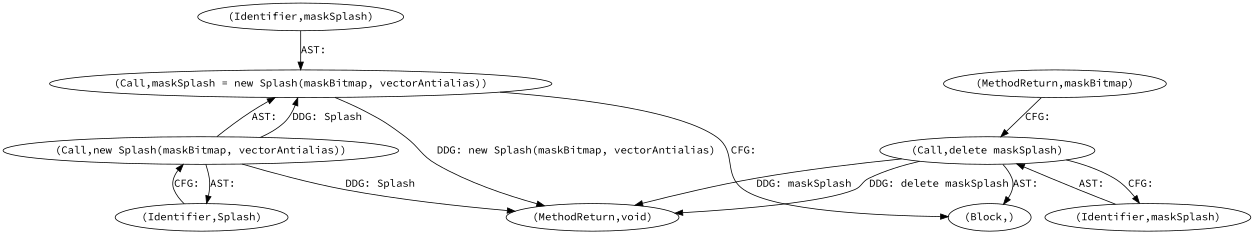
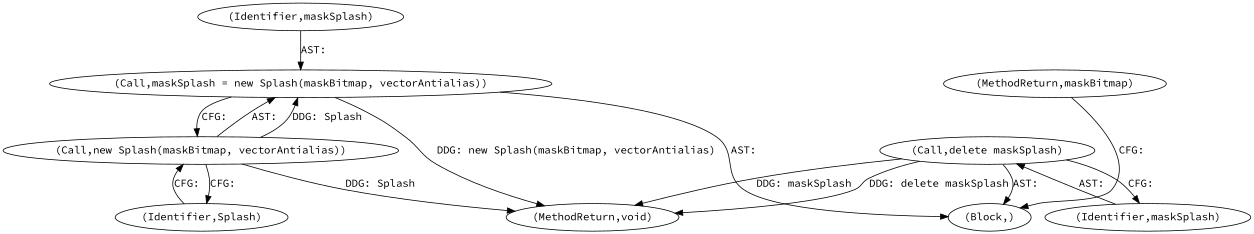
none -> (207, 107)
(1024, 115) -> (1118, 174)
(747, 151) -> (747, 151)
(226, 184) -> (226, 184)
